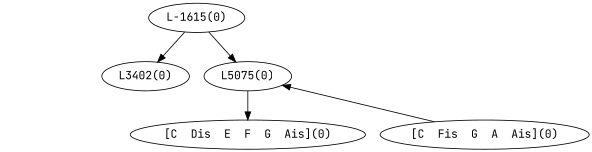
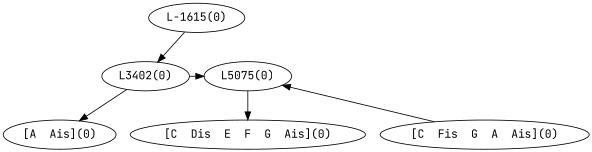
(220, 44) -> (193, 76)
none -> (60, 135)
